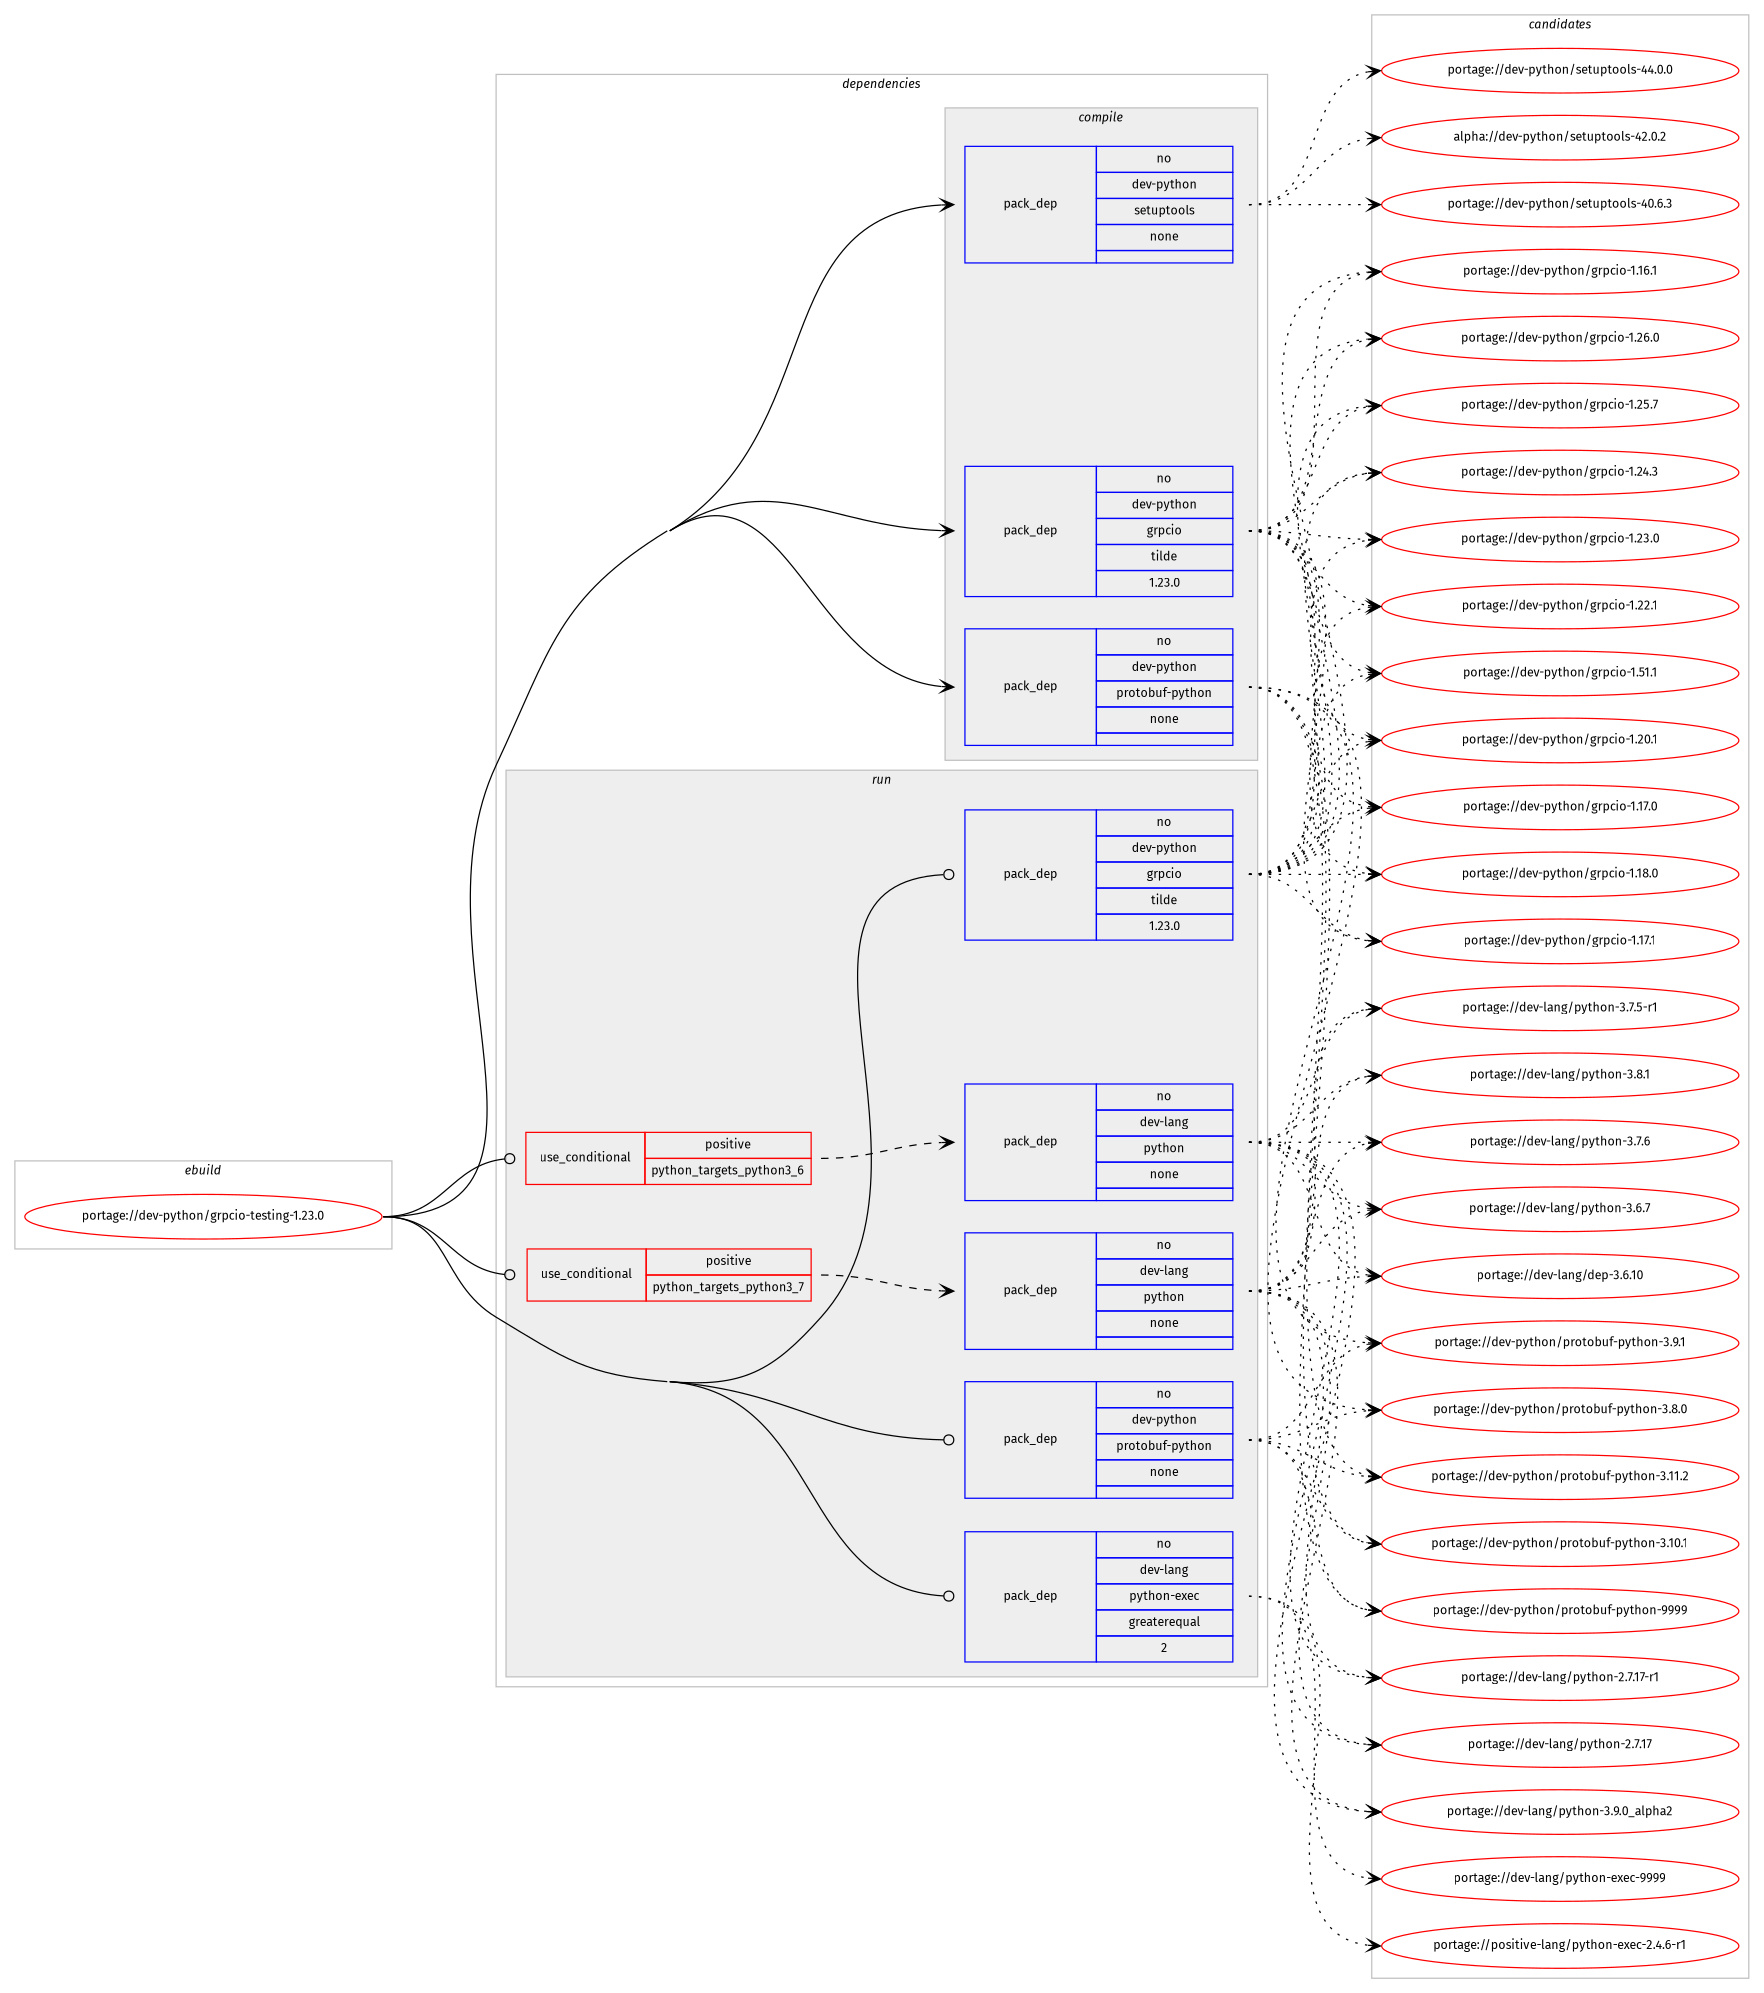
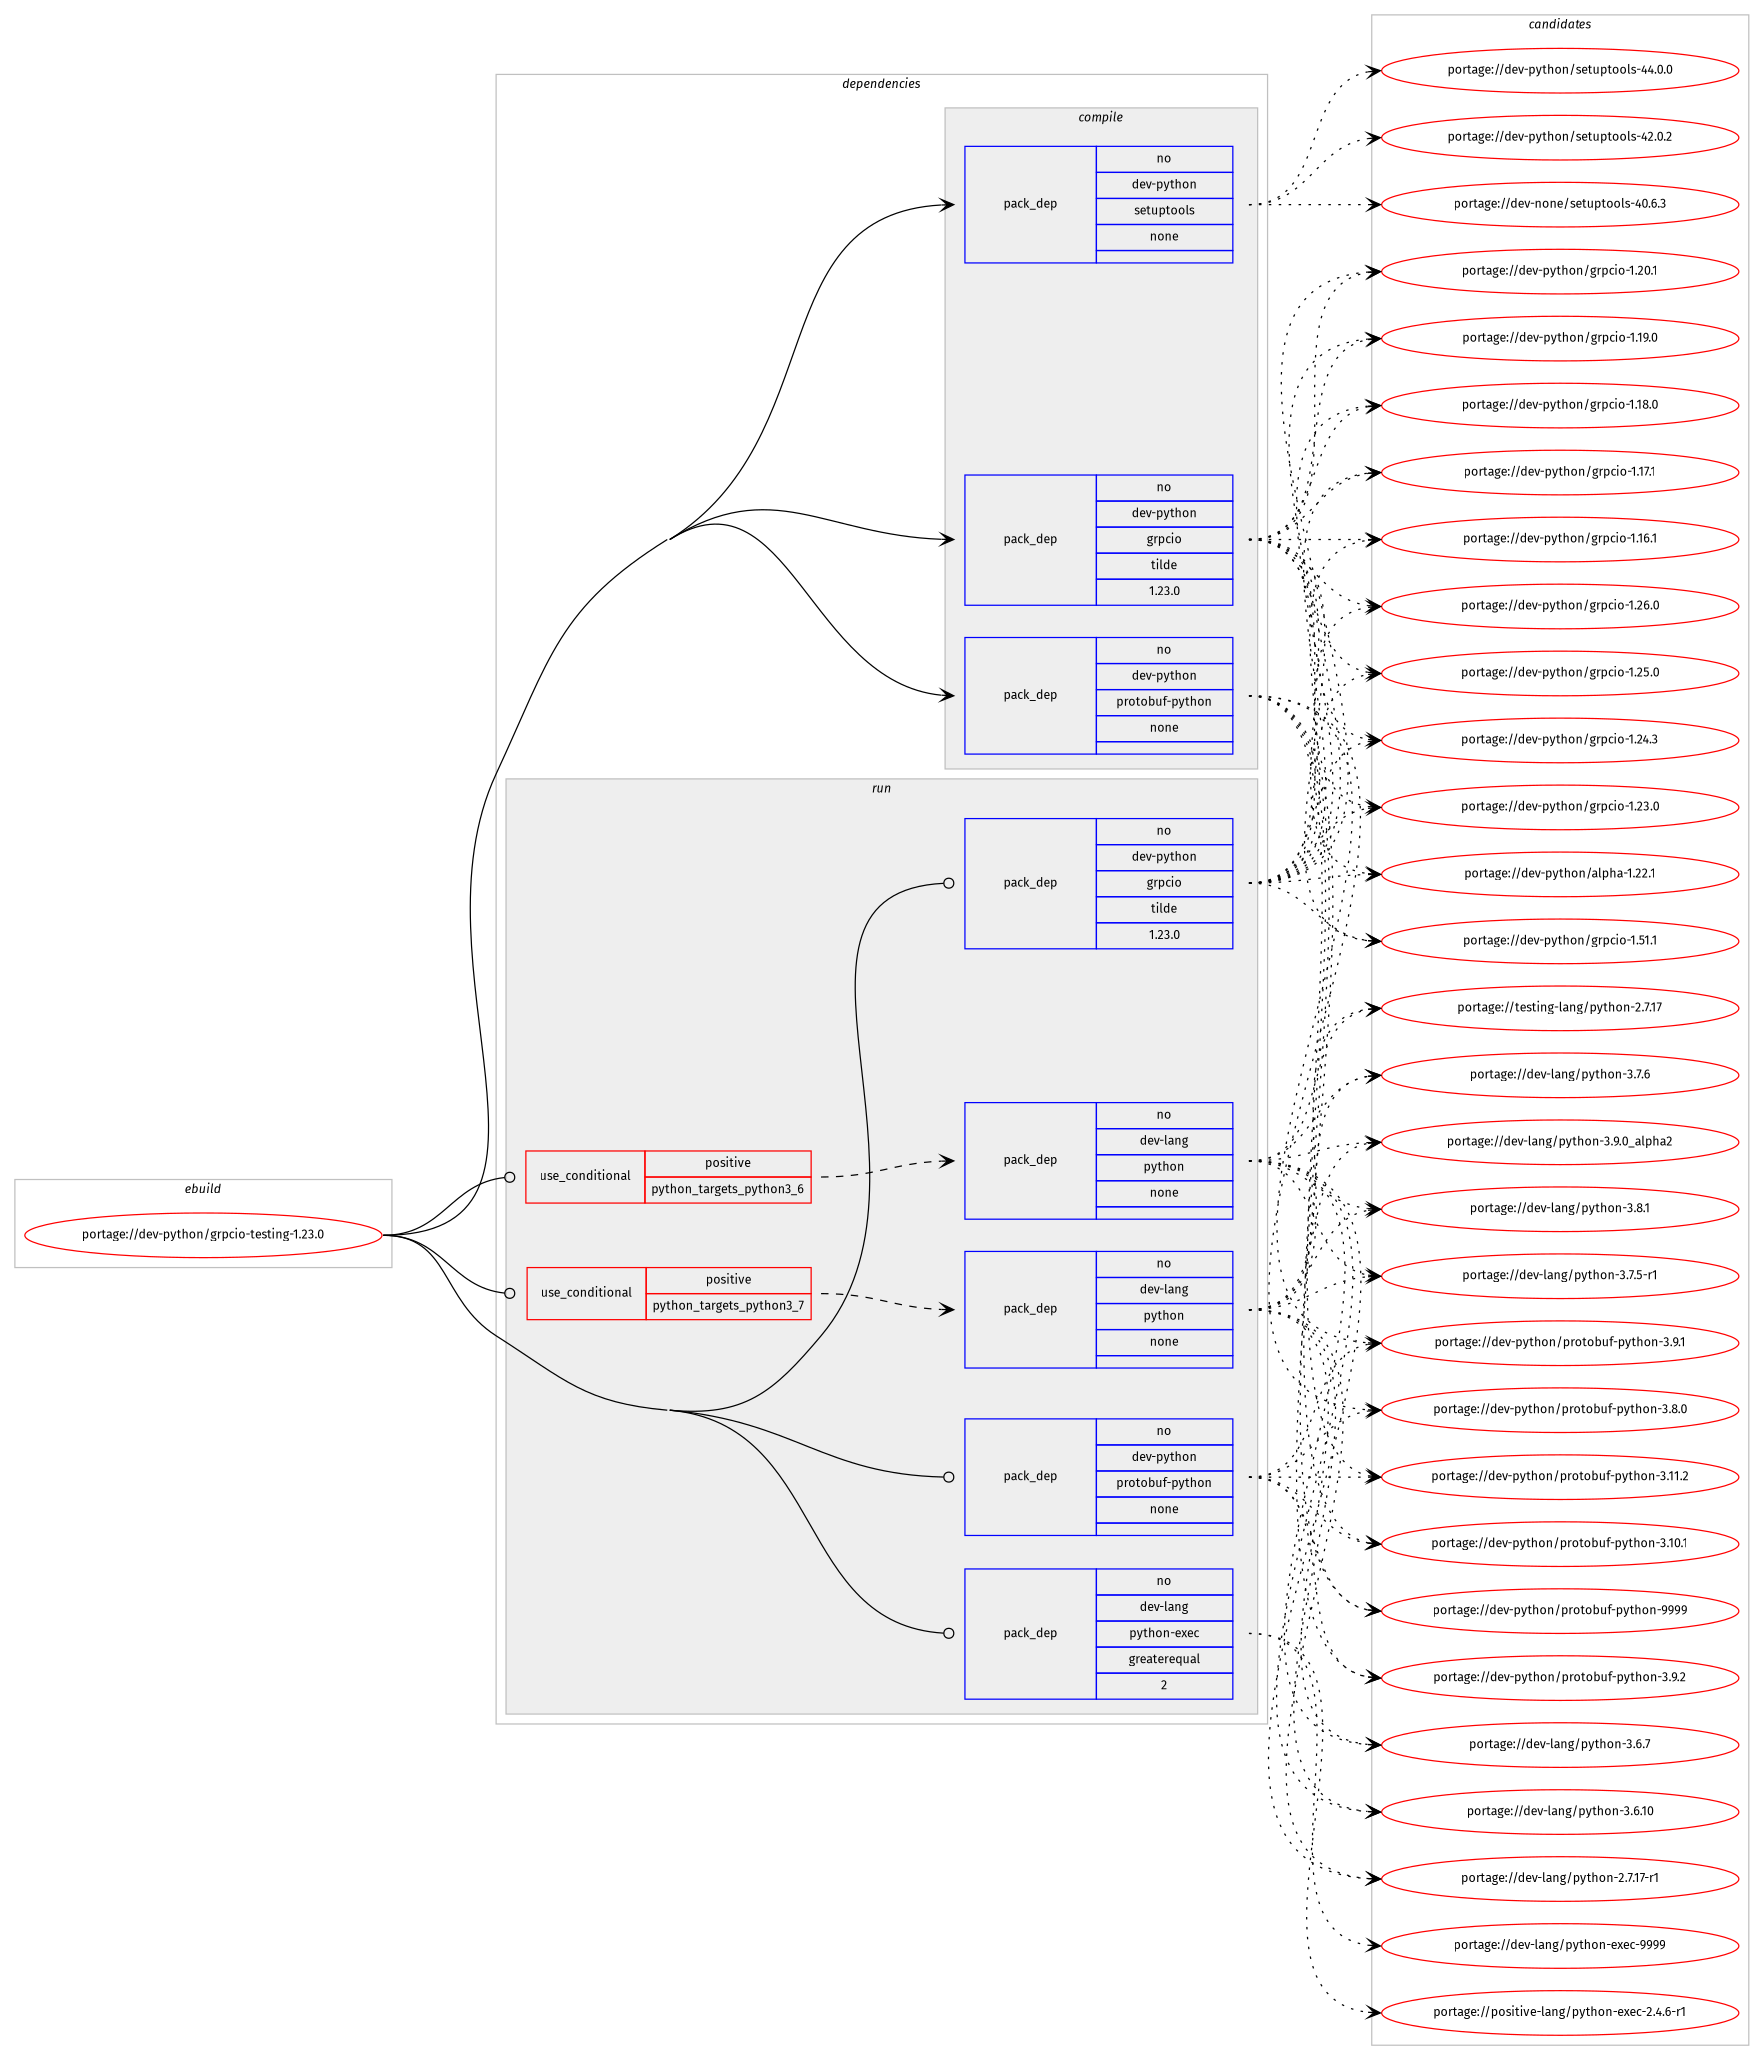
(1560, 138) -> (1560, 138)
(1560, 205) -> (1560, 205)
(1560, 406) -> (1560, 673)
(1560, 606) -> (1560, 874)
(1560, 807) -> (1560, 339)
(1560, 1276) -> (1560, 1812)
none -> (1560, 1678)
(1560, 1745) -> (1560, 1008)
